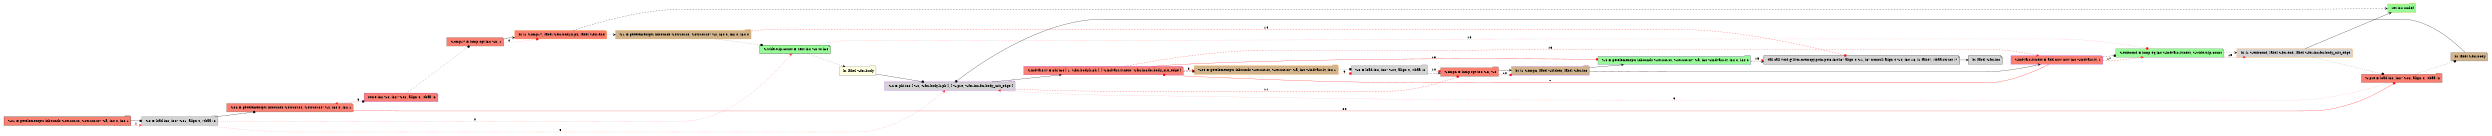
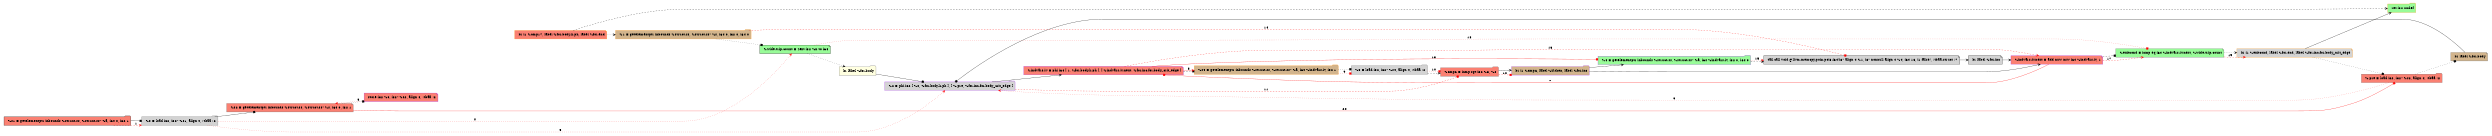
(475, 42) -> none
none -> (2005, 60)
